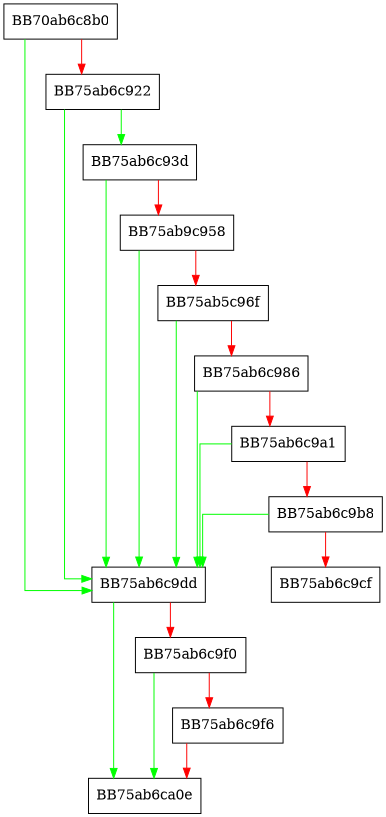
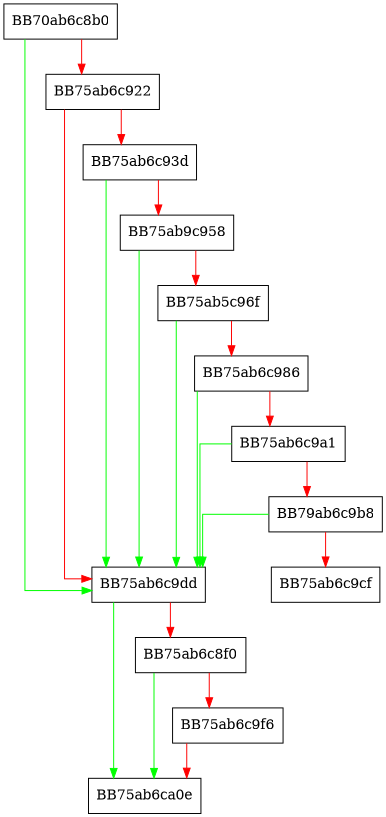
(121, 122) -> (121, 122)
(65, 353) -> (65, 353)
(326, 514) -> (326, 514)
(191, 655) -> (191, 655)
